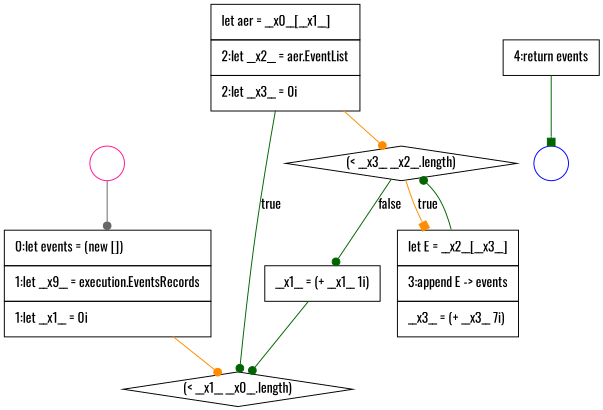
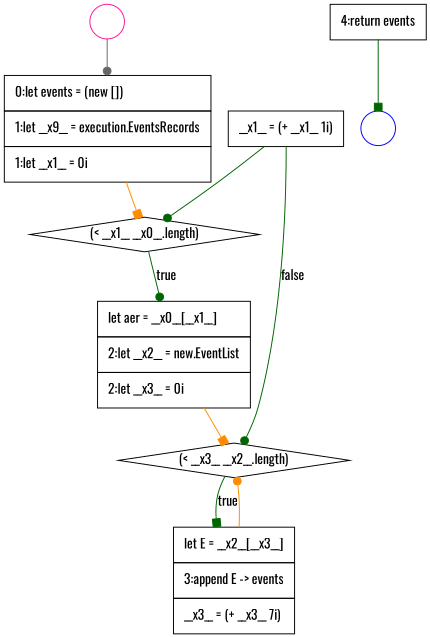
(285, 57) -> (174, 354)
(361, 127) -> (212, 422)
(413, 201) -> (217, 496)
(442, 204) -> (239, 506)
(365, 219) -> (279, 294)
(255, 237) -> (154, 272)
(194, 353) -> (131, 195)
